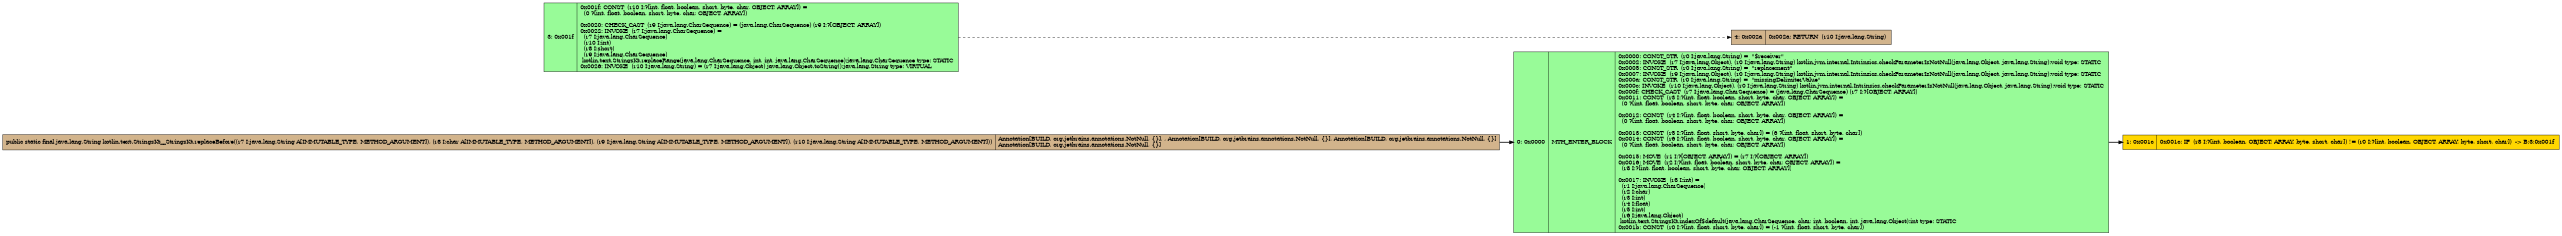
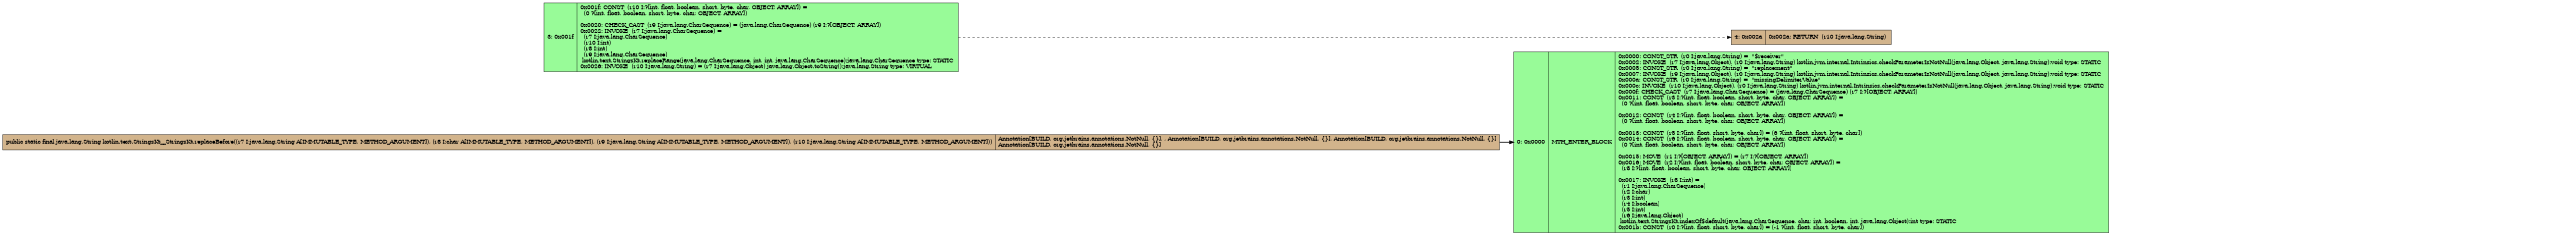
(597, 49) -> (594, 49)
(2341, 142) -> none
(1634, 204) -> (1639, 204)
